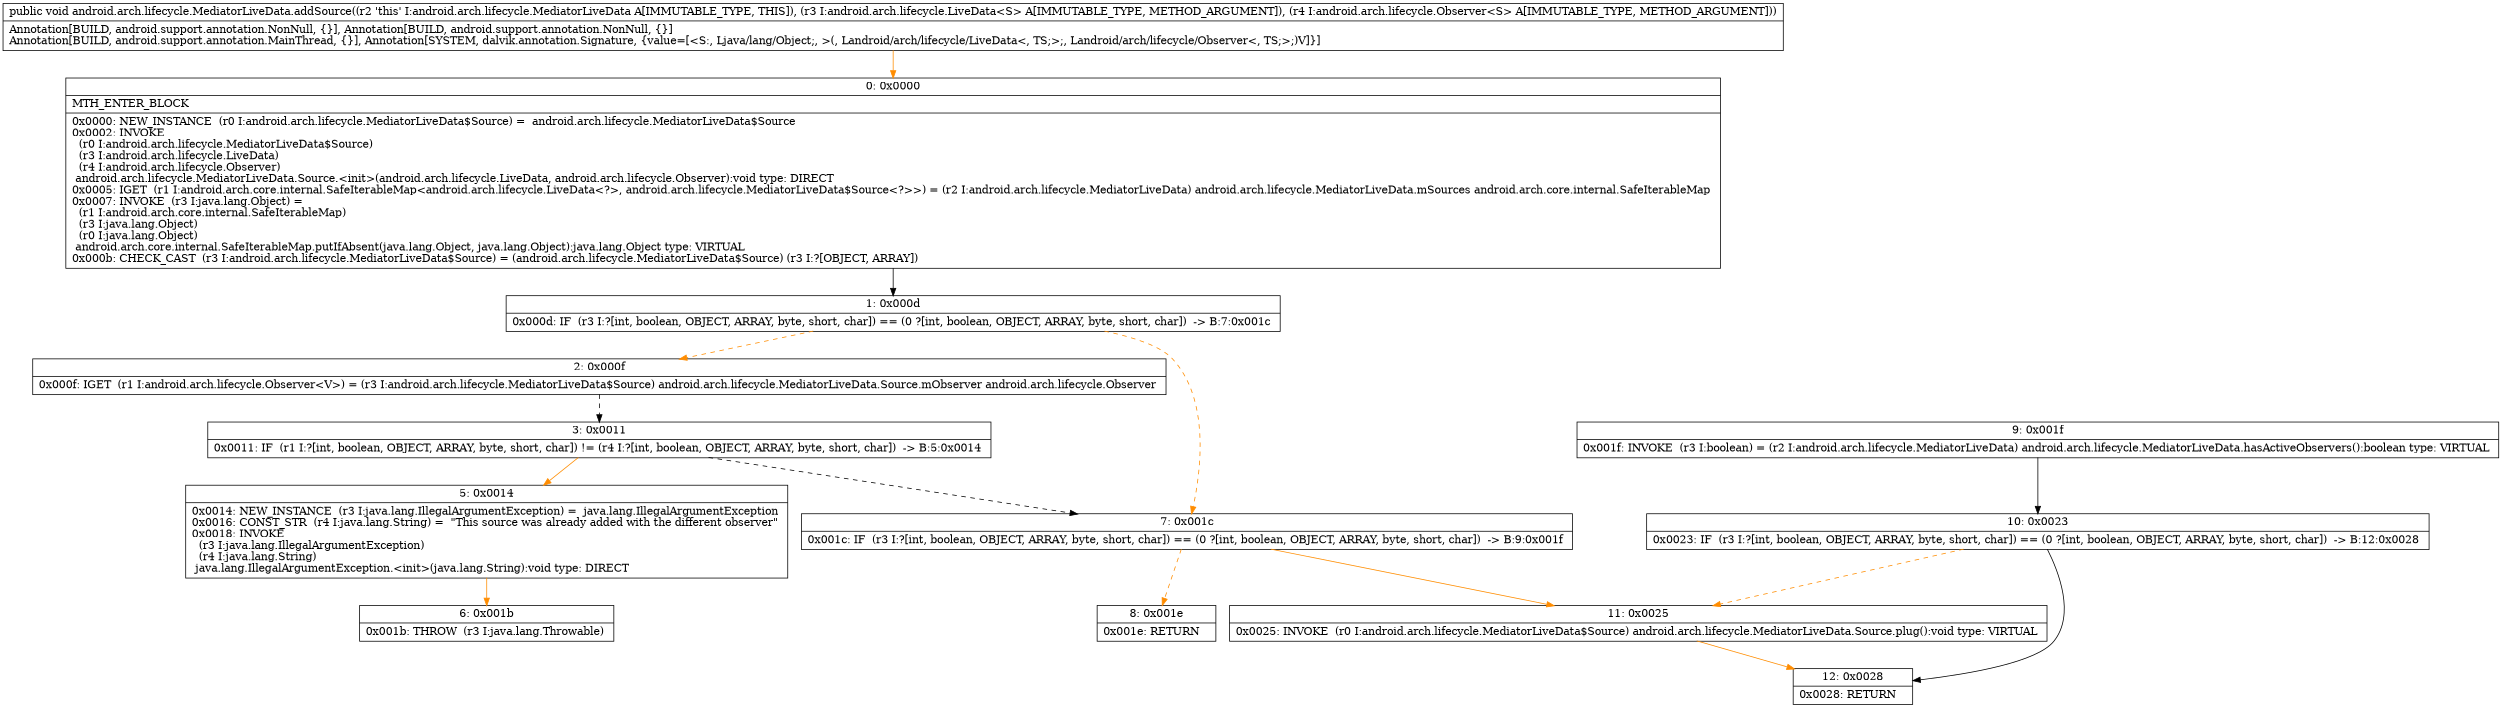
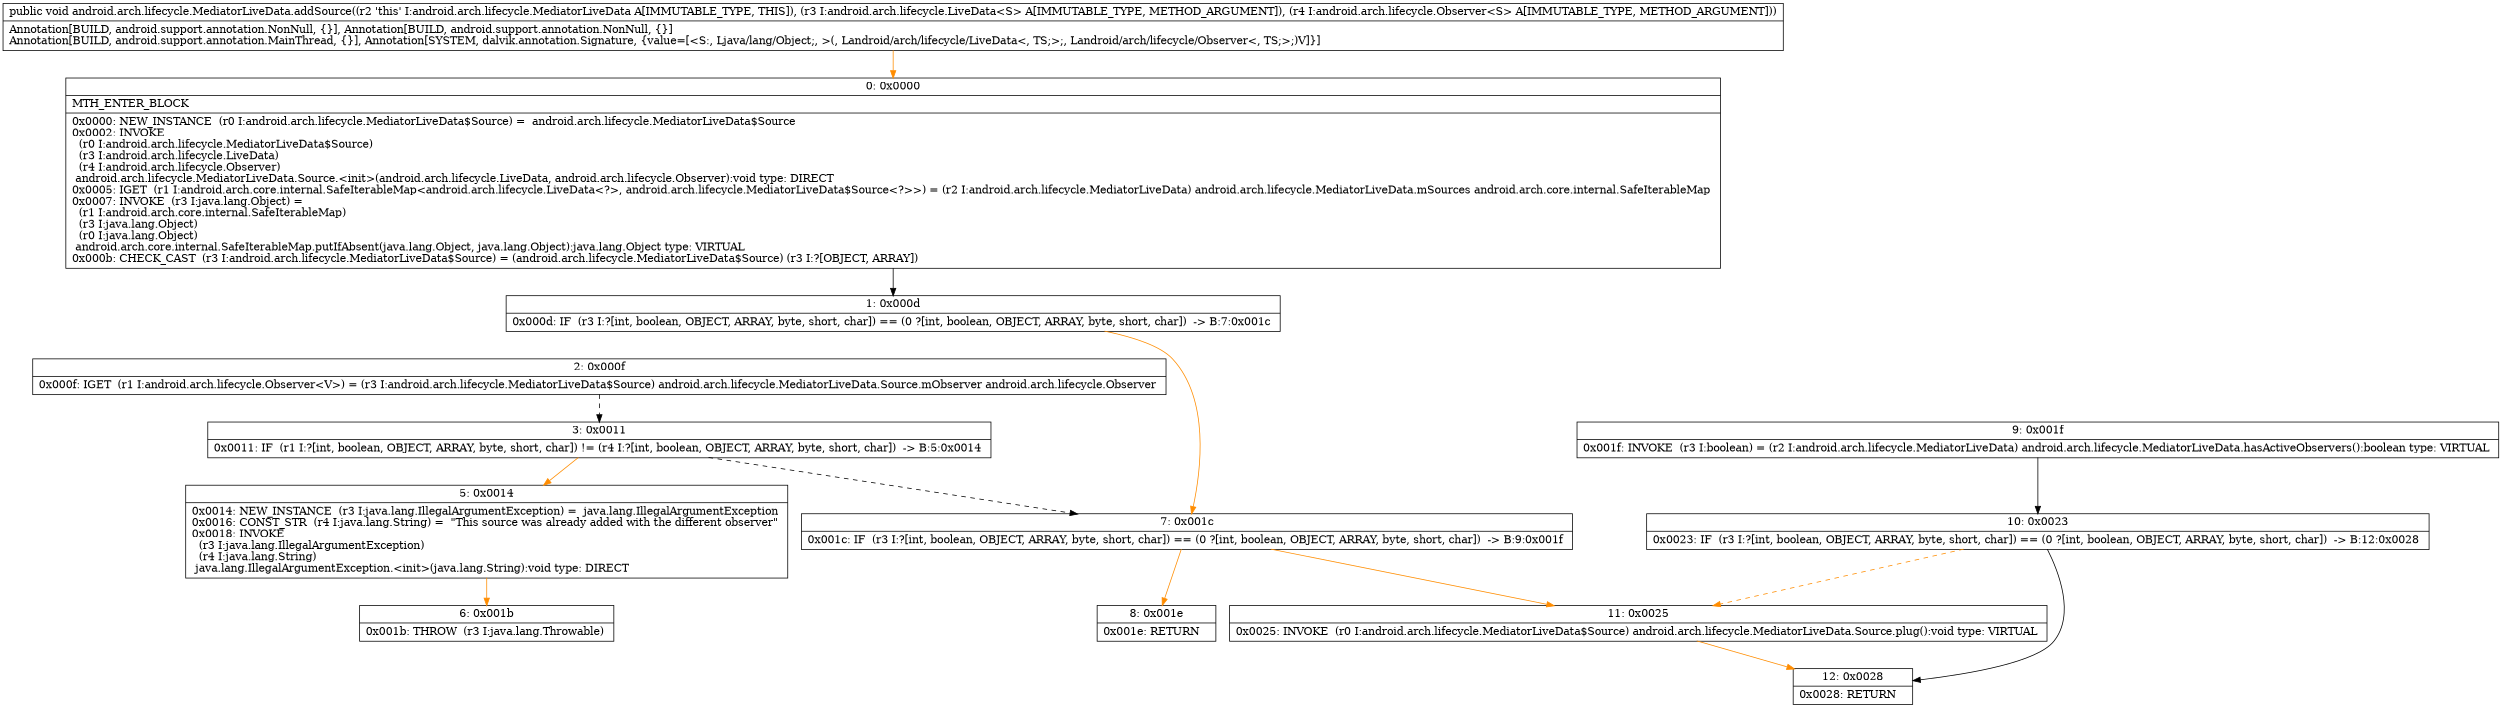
(750, 344) -> none
(1192, 393) -> (1192, 393)
(1173, 574) -> (1173, 574)
